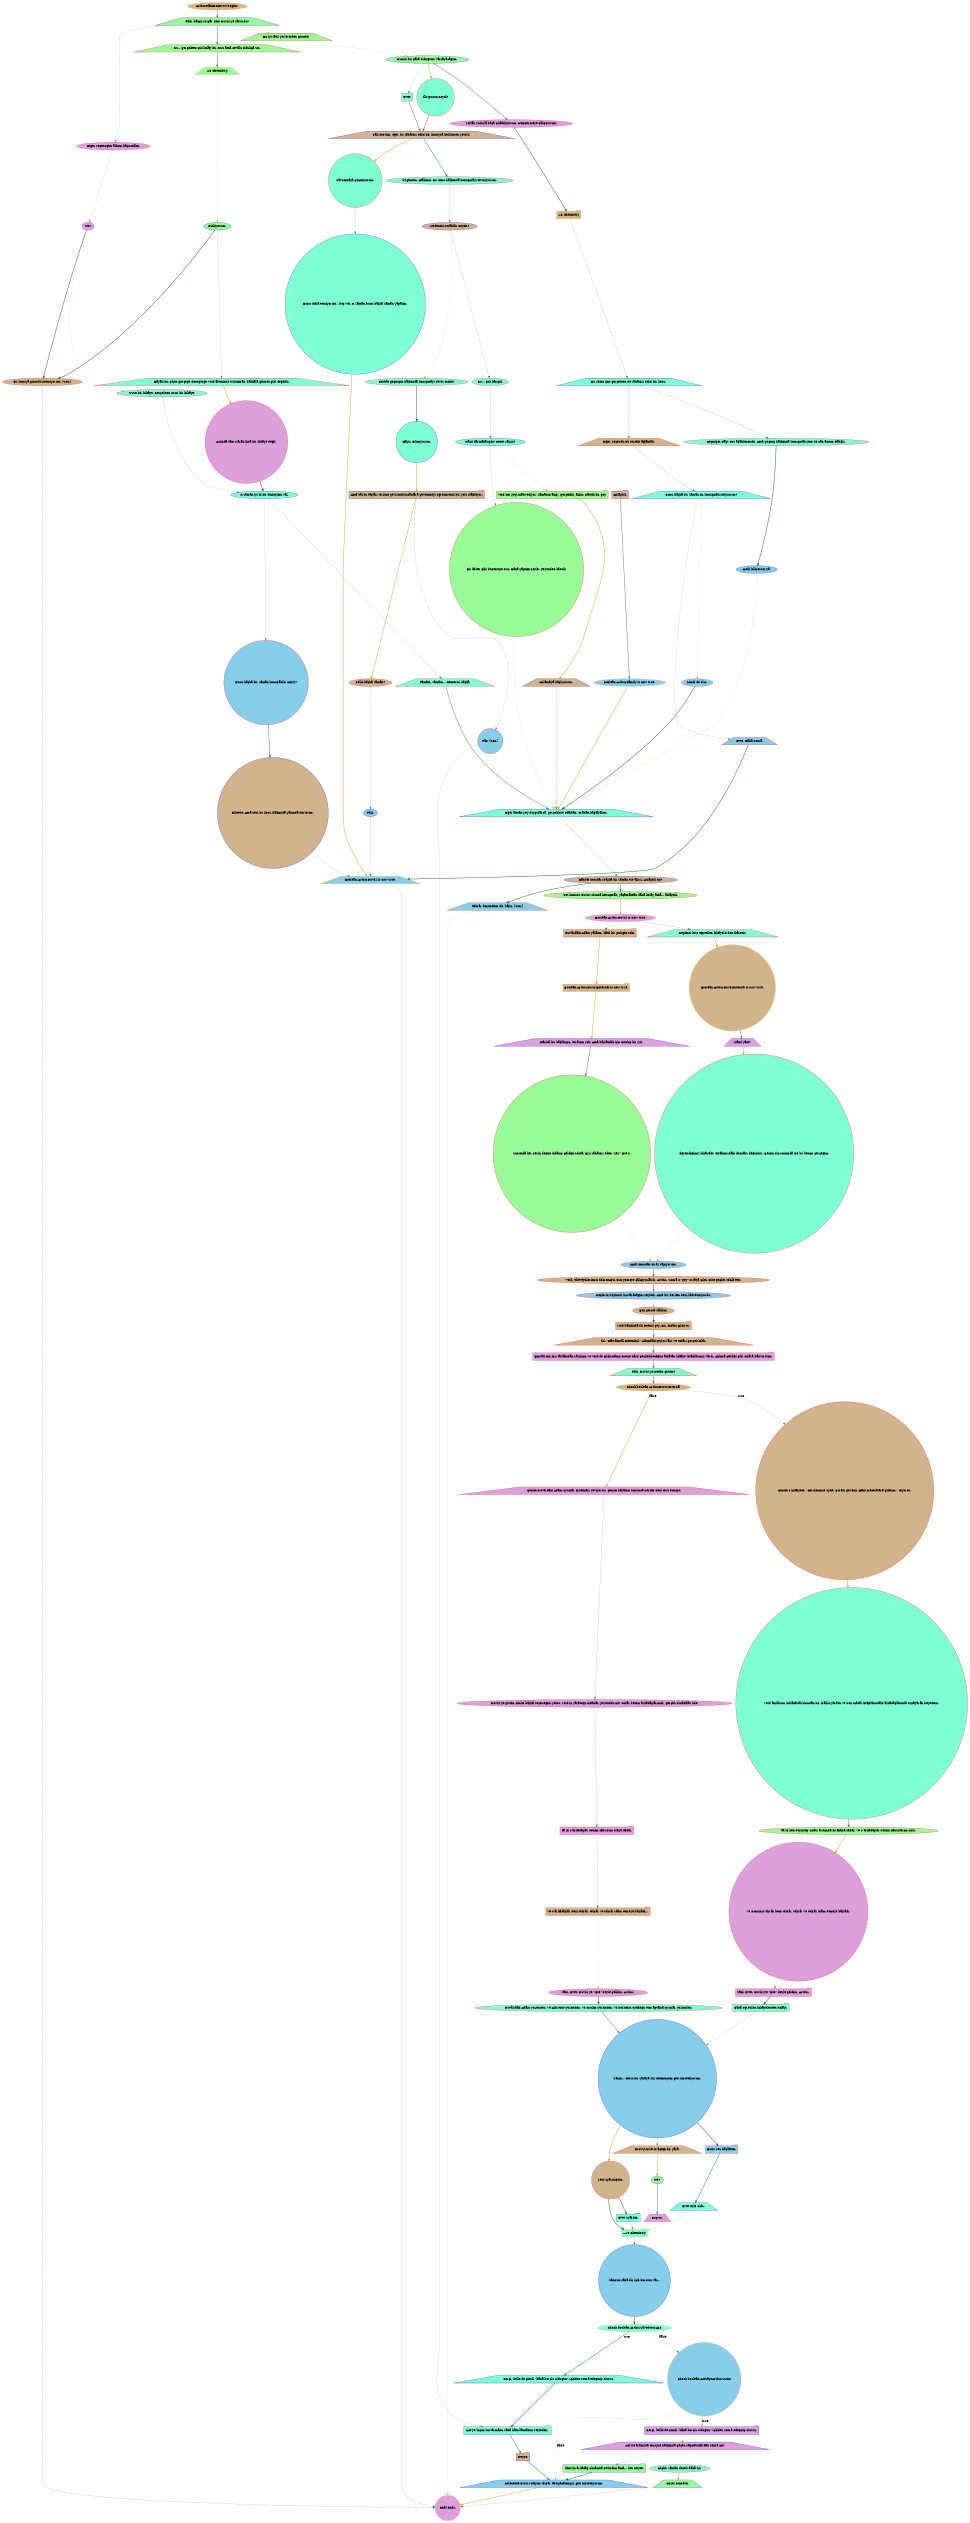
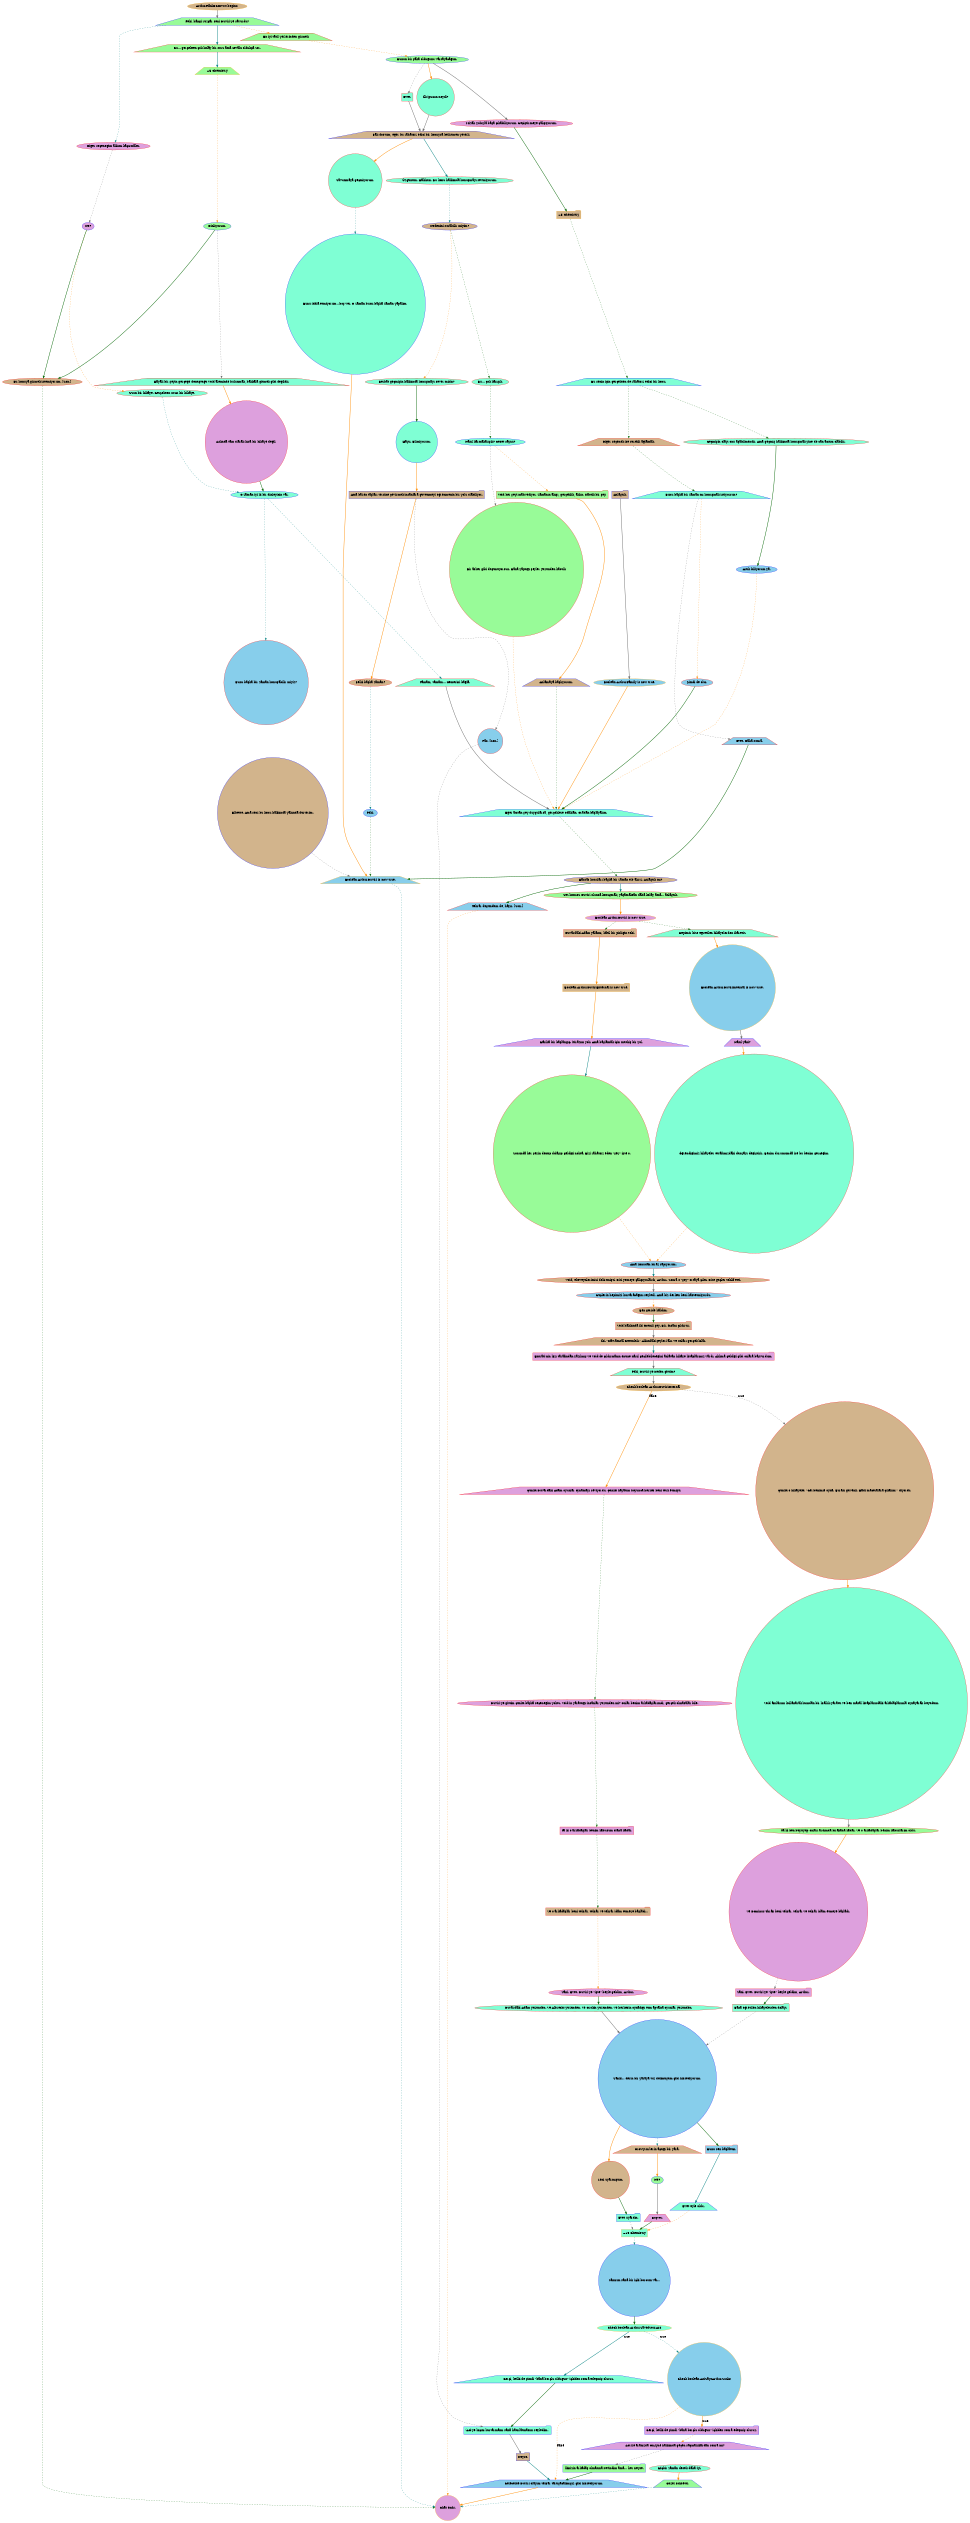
(269, 740) -> none
(732, 988) -> (732, 988)
(612, 2216) -> (647, 2225)
(663, 2337) -> (663, 2337)
